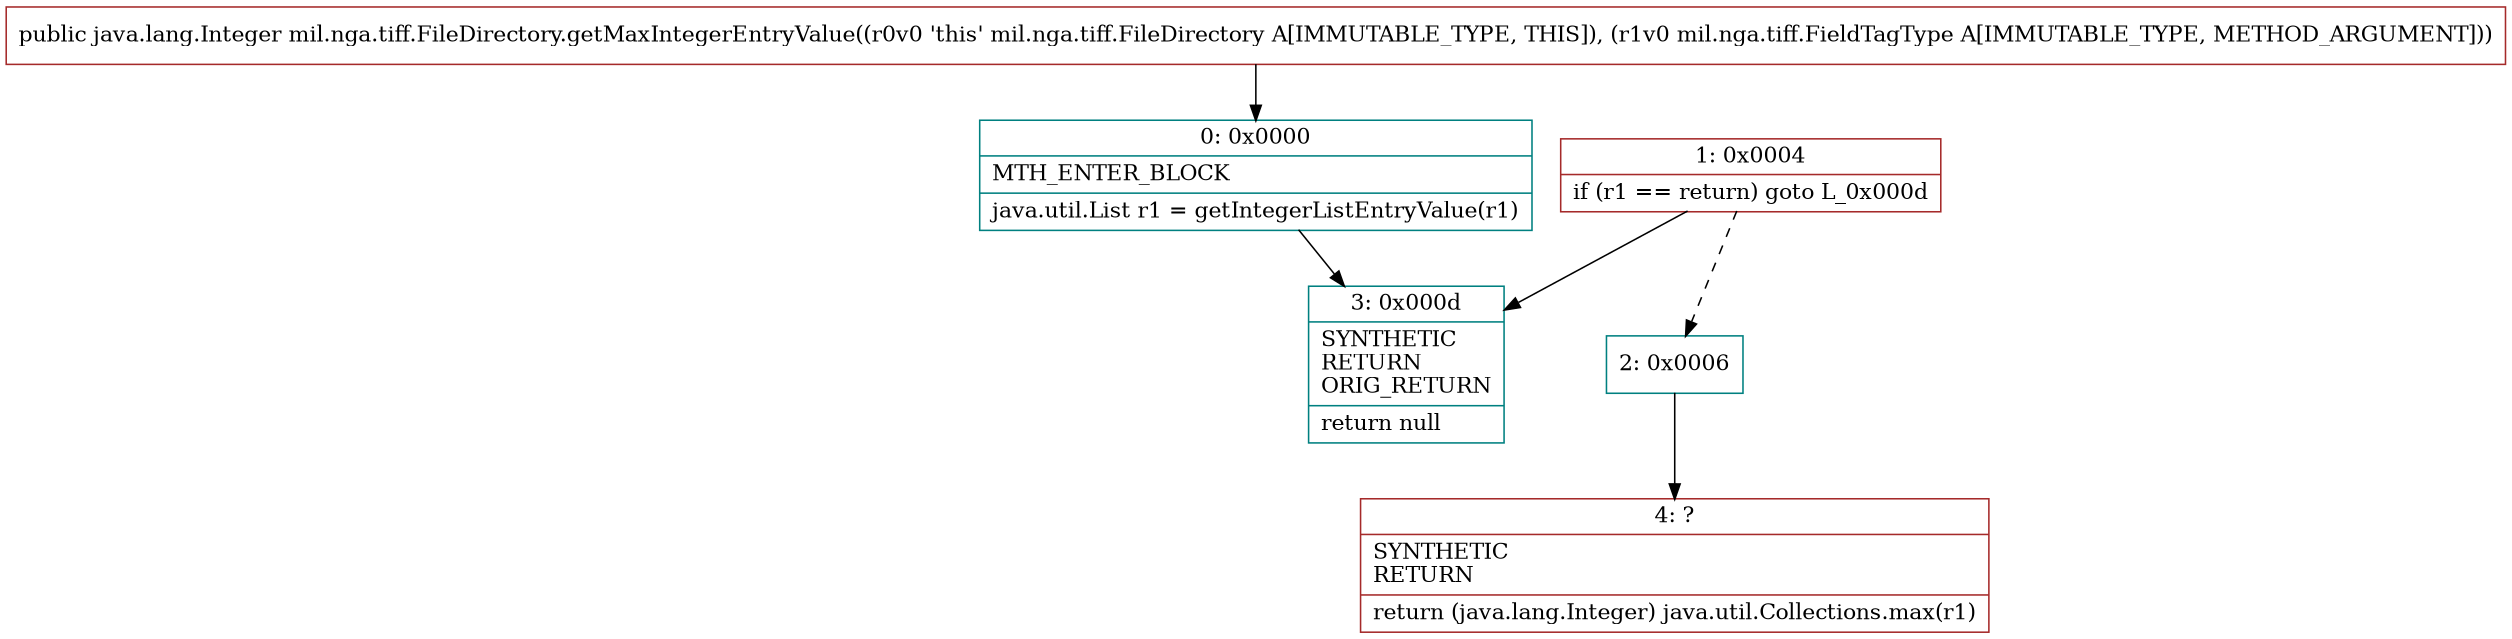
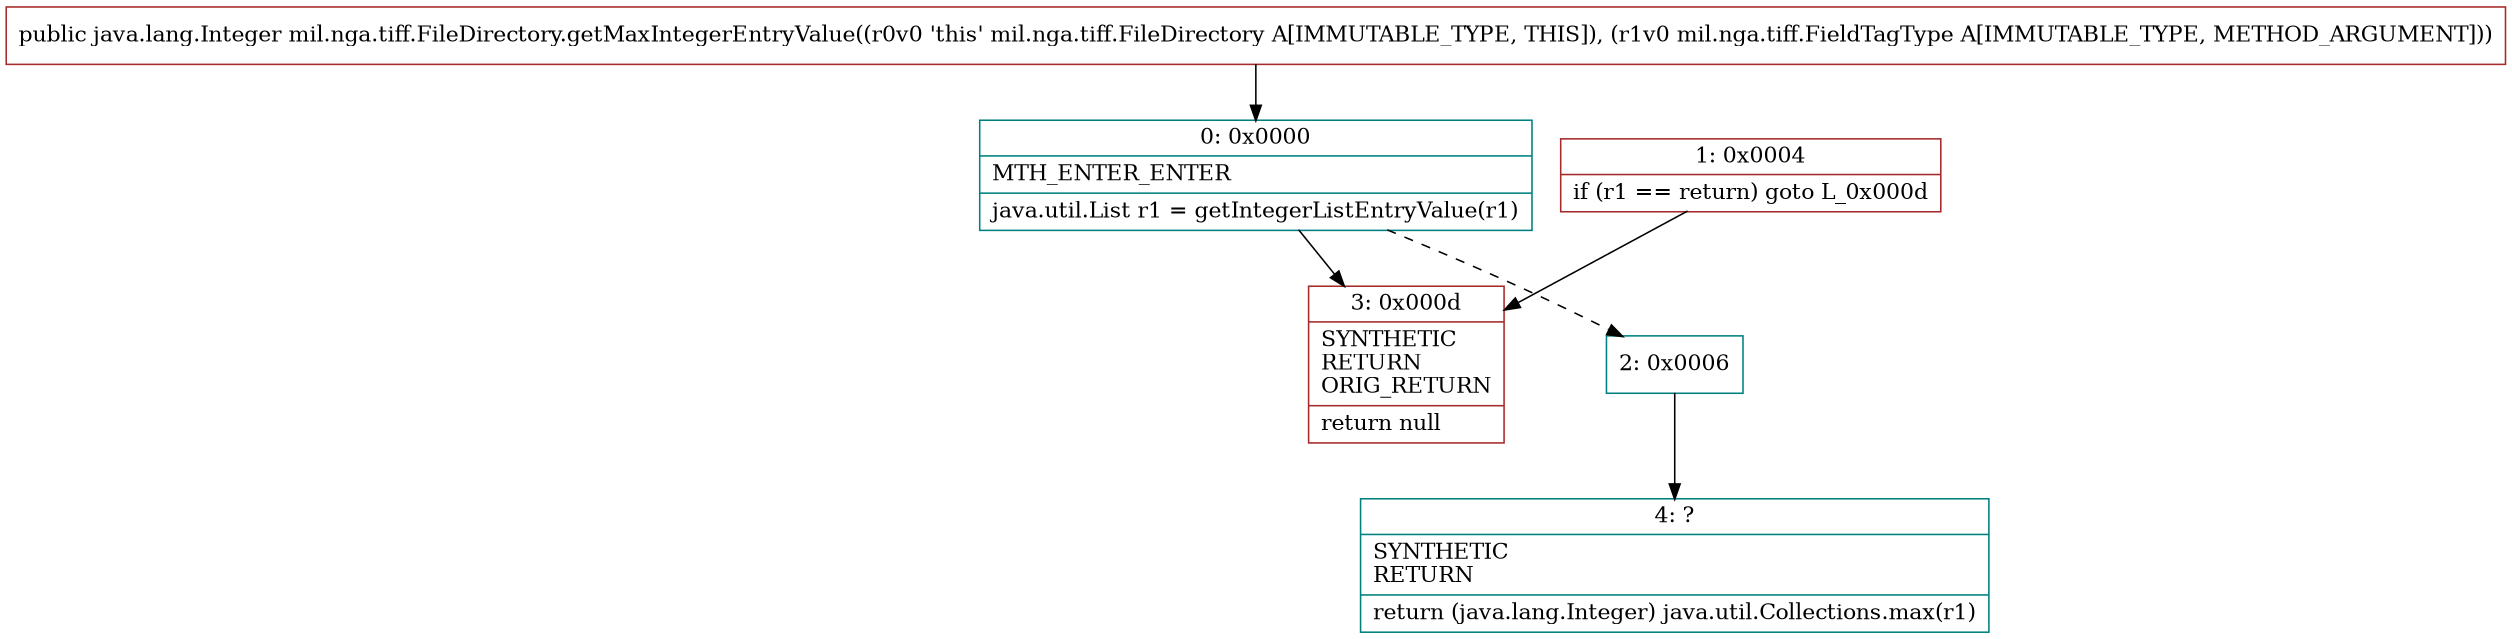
(1112, 174) -> (1112, 174)
(1714, 266) -> (1499, 278)
(1406, 365) -> (1406, 365)
(1675, 565) -> (1675, 565)
